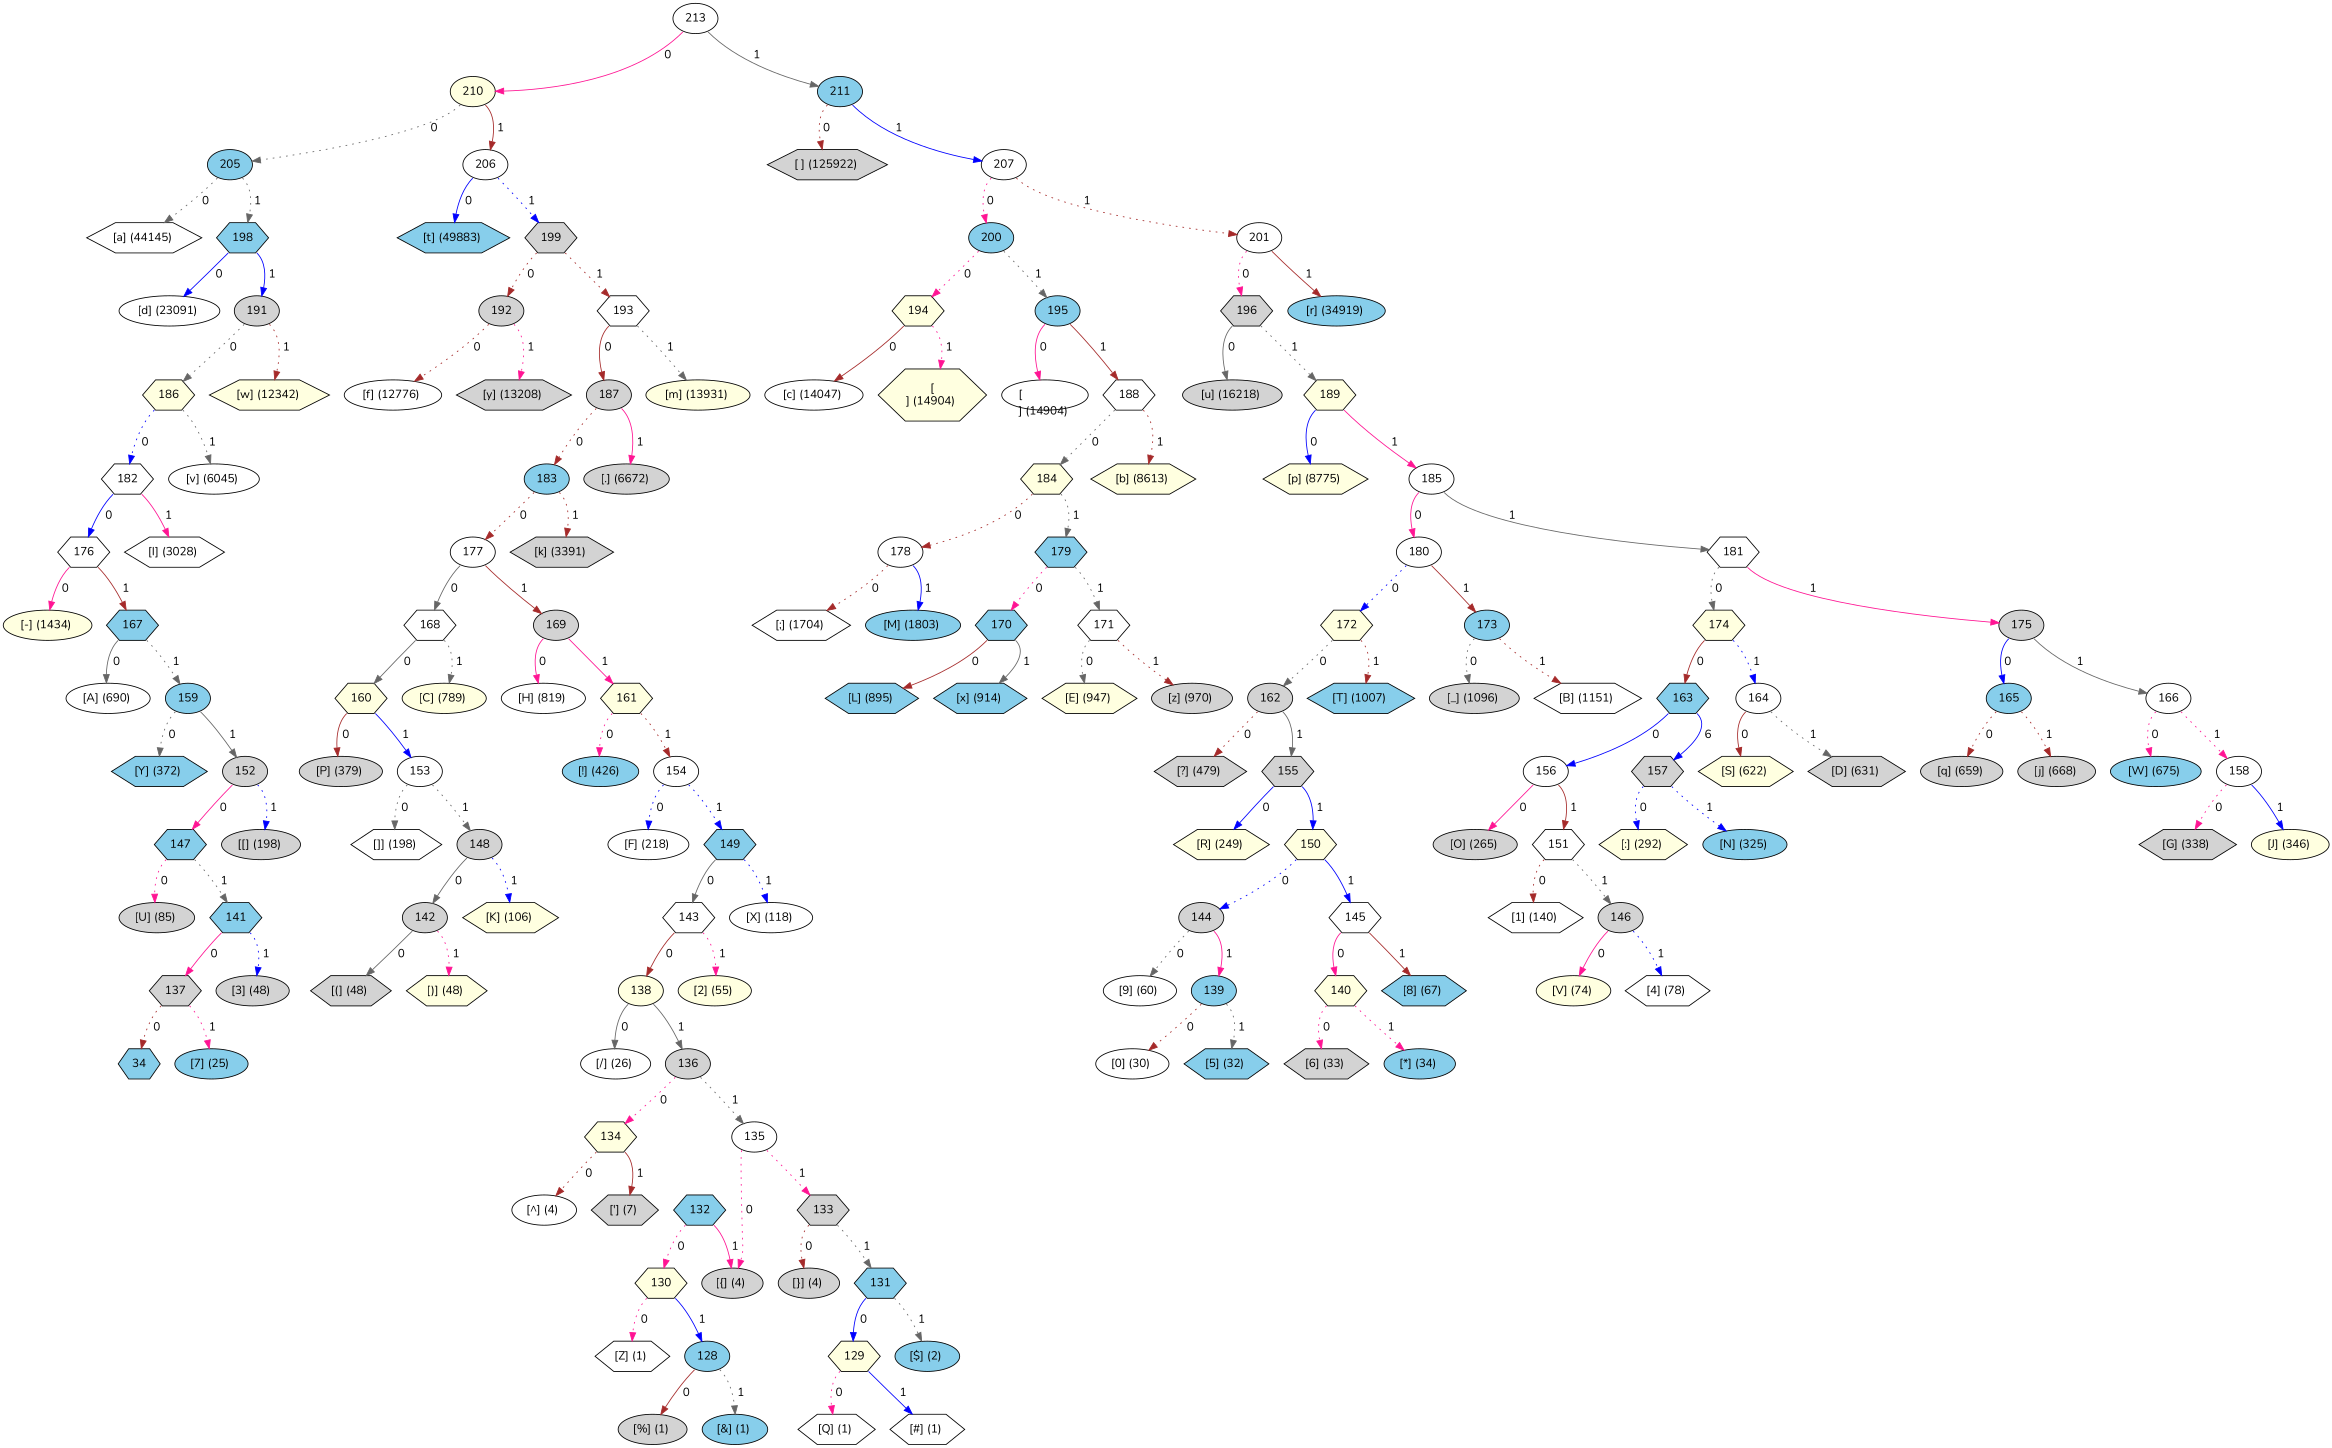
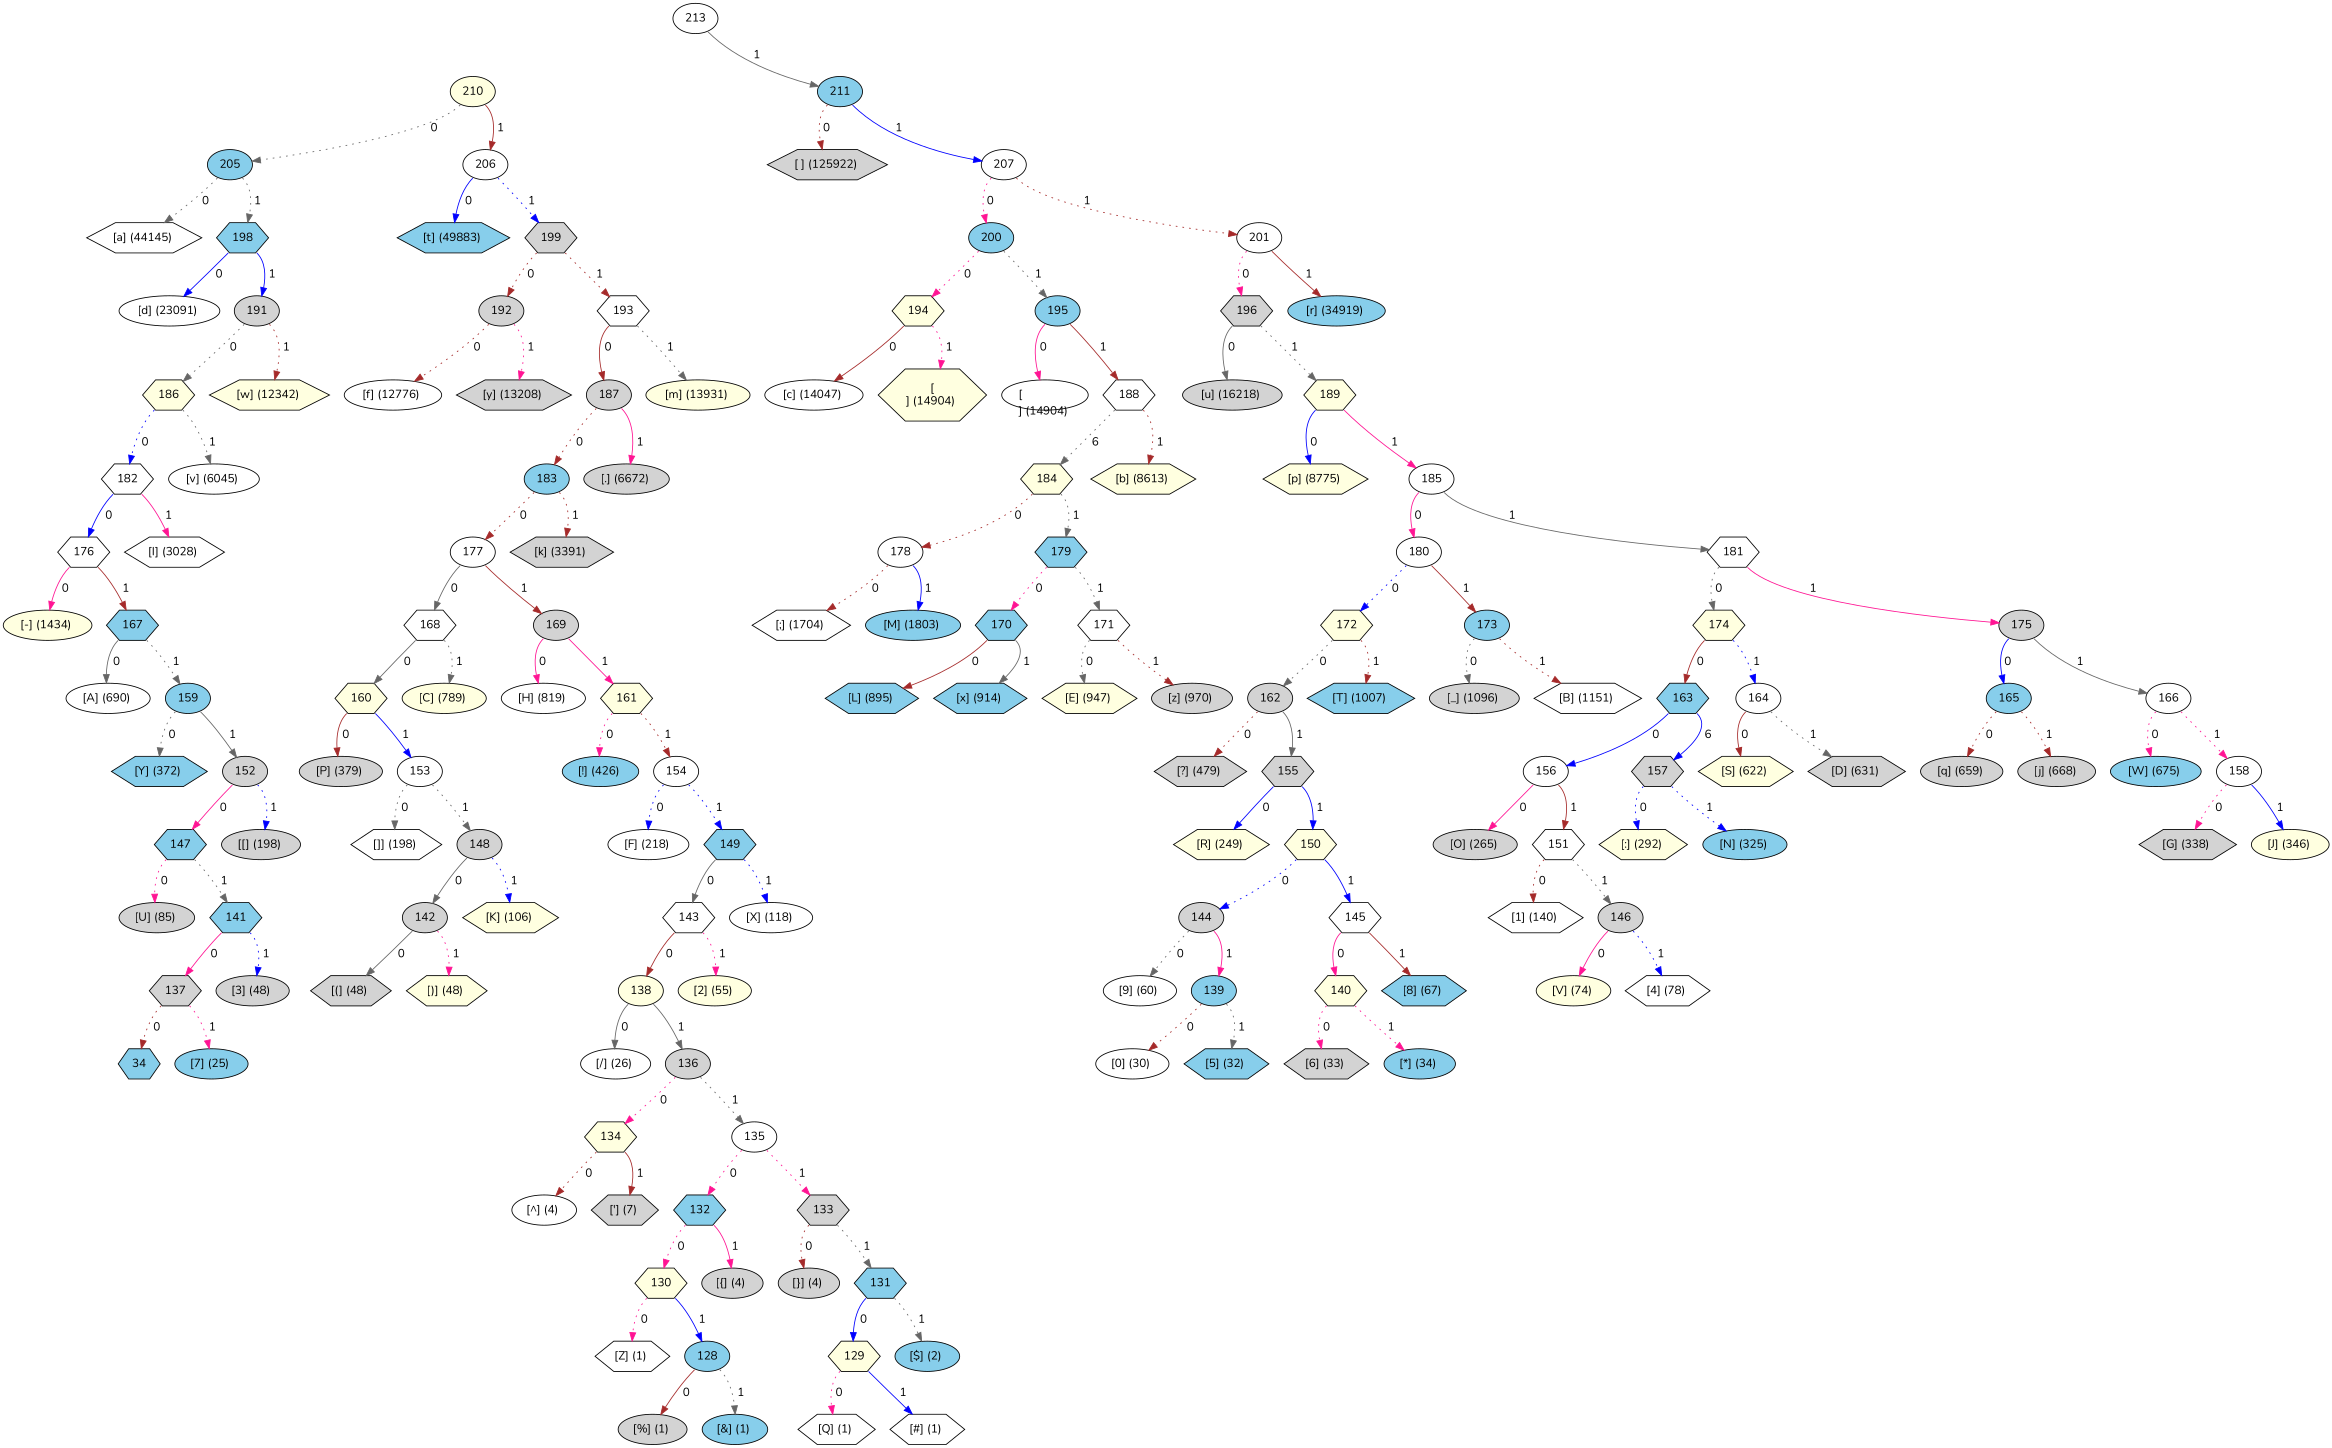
(599, 77) -> none
(1094, 442) -> (1094, 442)
(742, 1205) -> (726, 1168)
